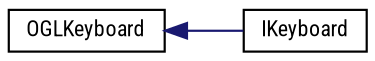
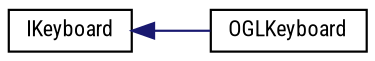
(215, 31) -> (182, 31)
